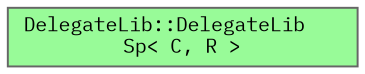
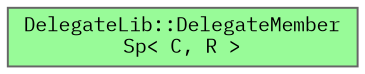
(183, 37) -> (183, 37)
